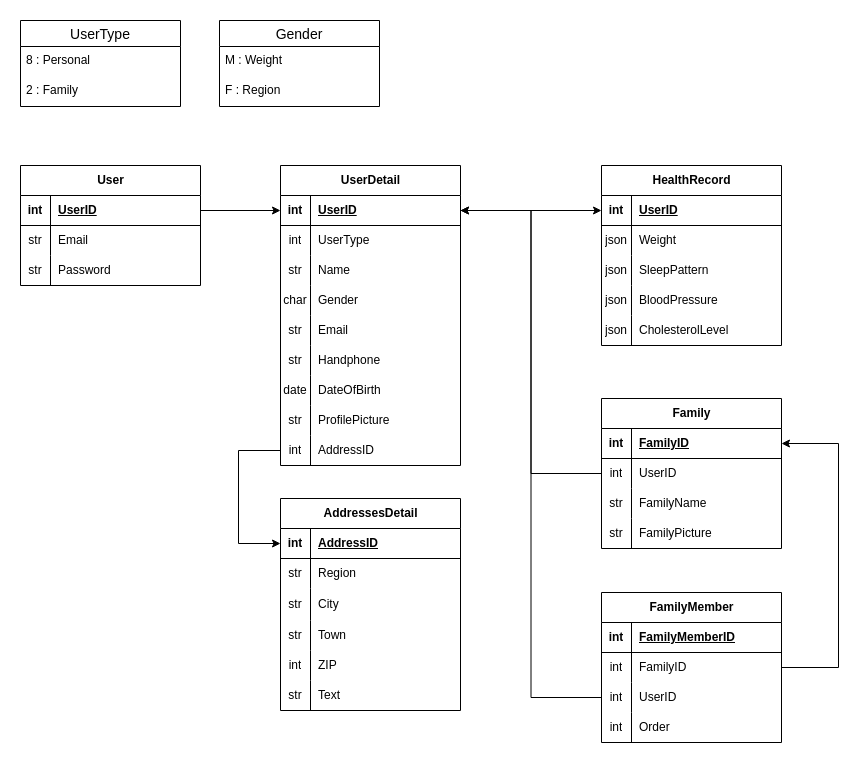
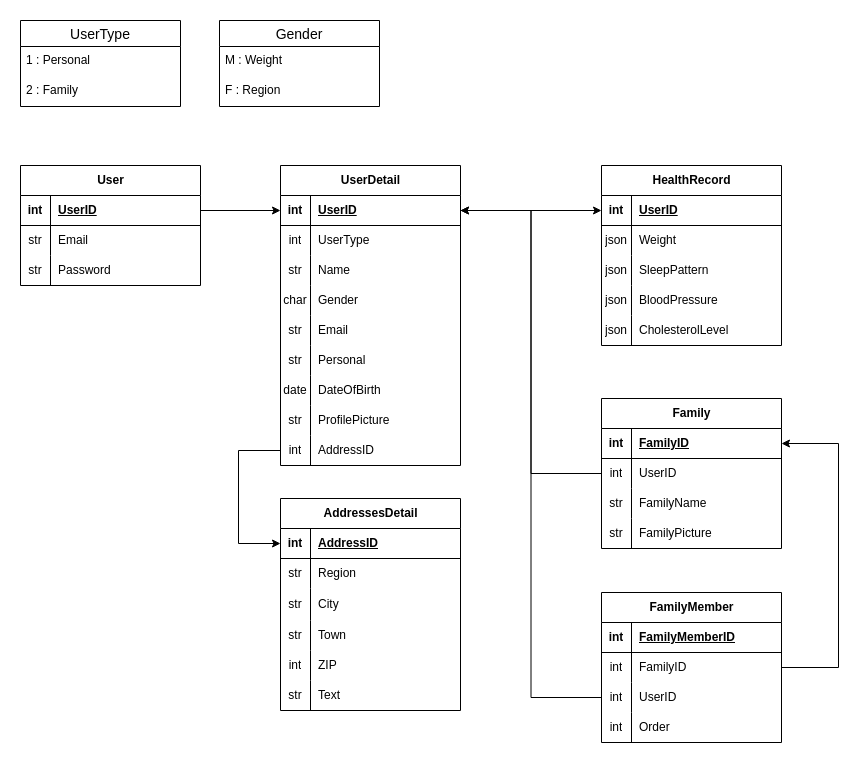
(61, 61) -> (61, 61)
(349, 361) -> (344, 361)
